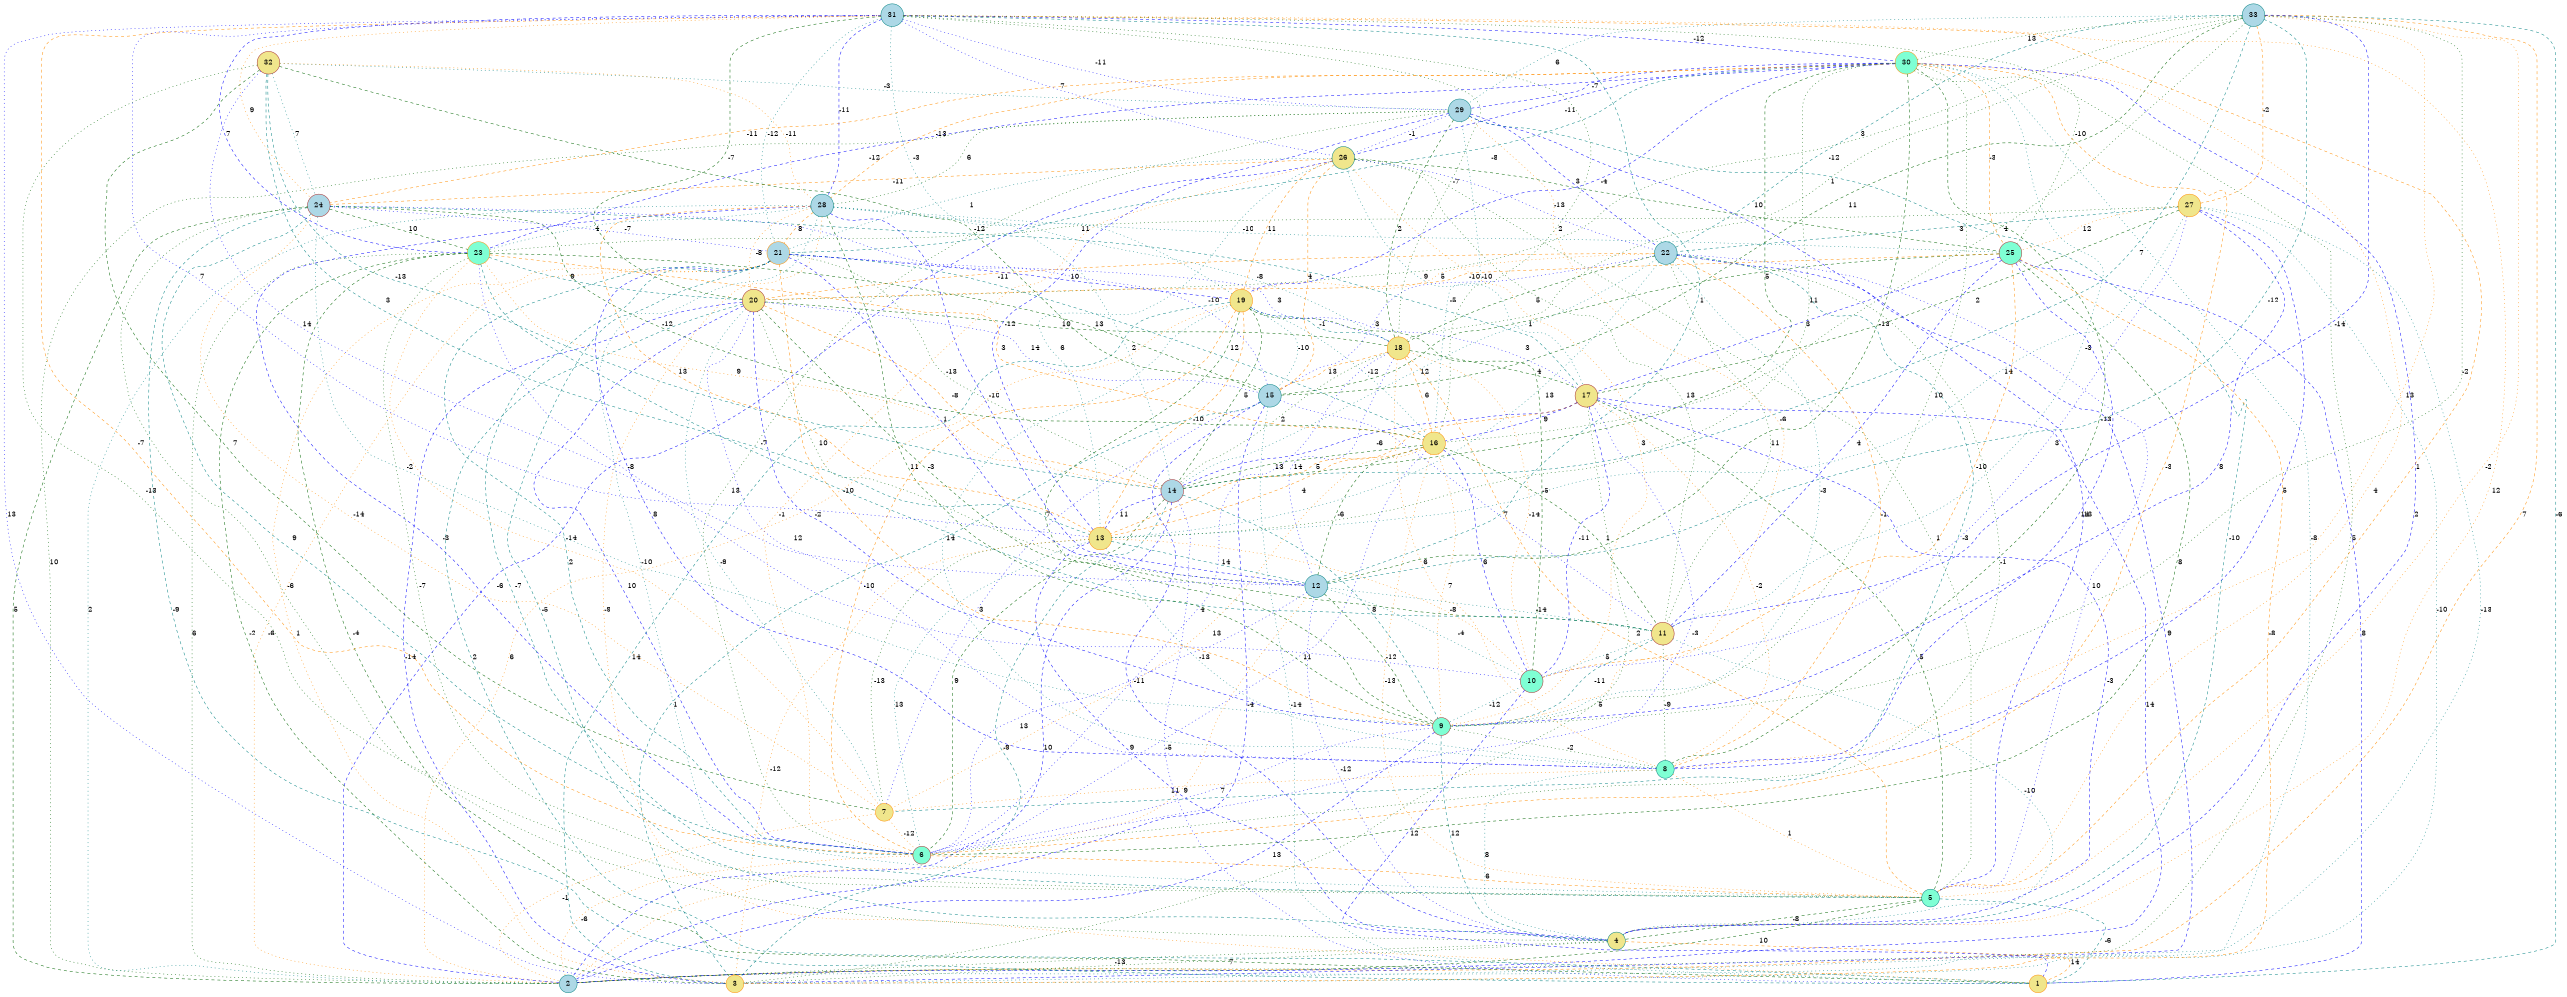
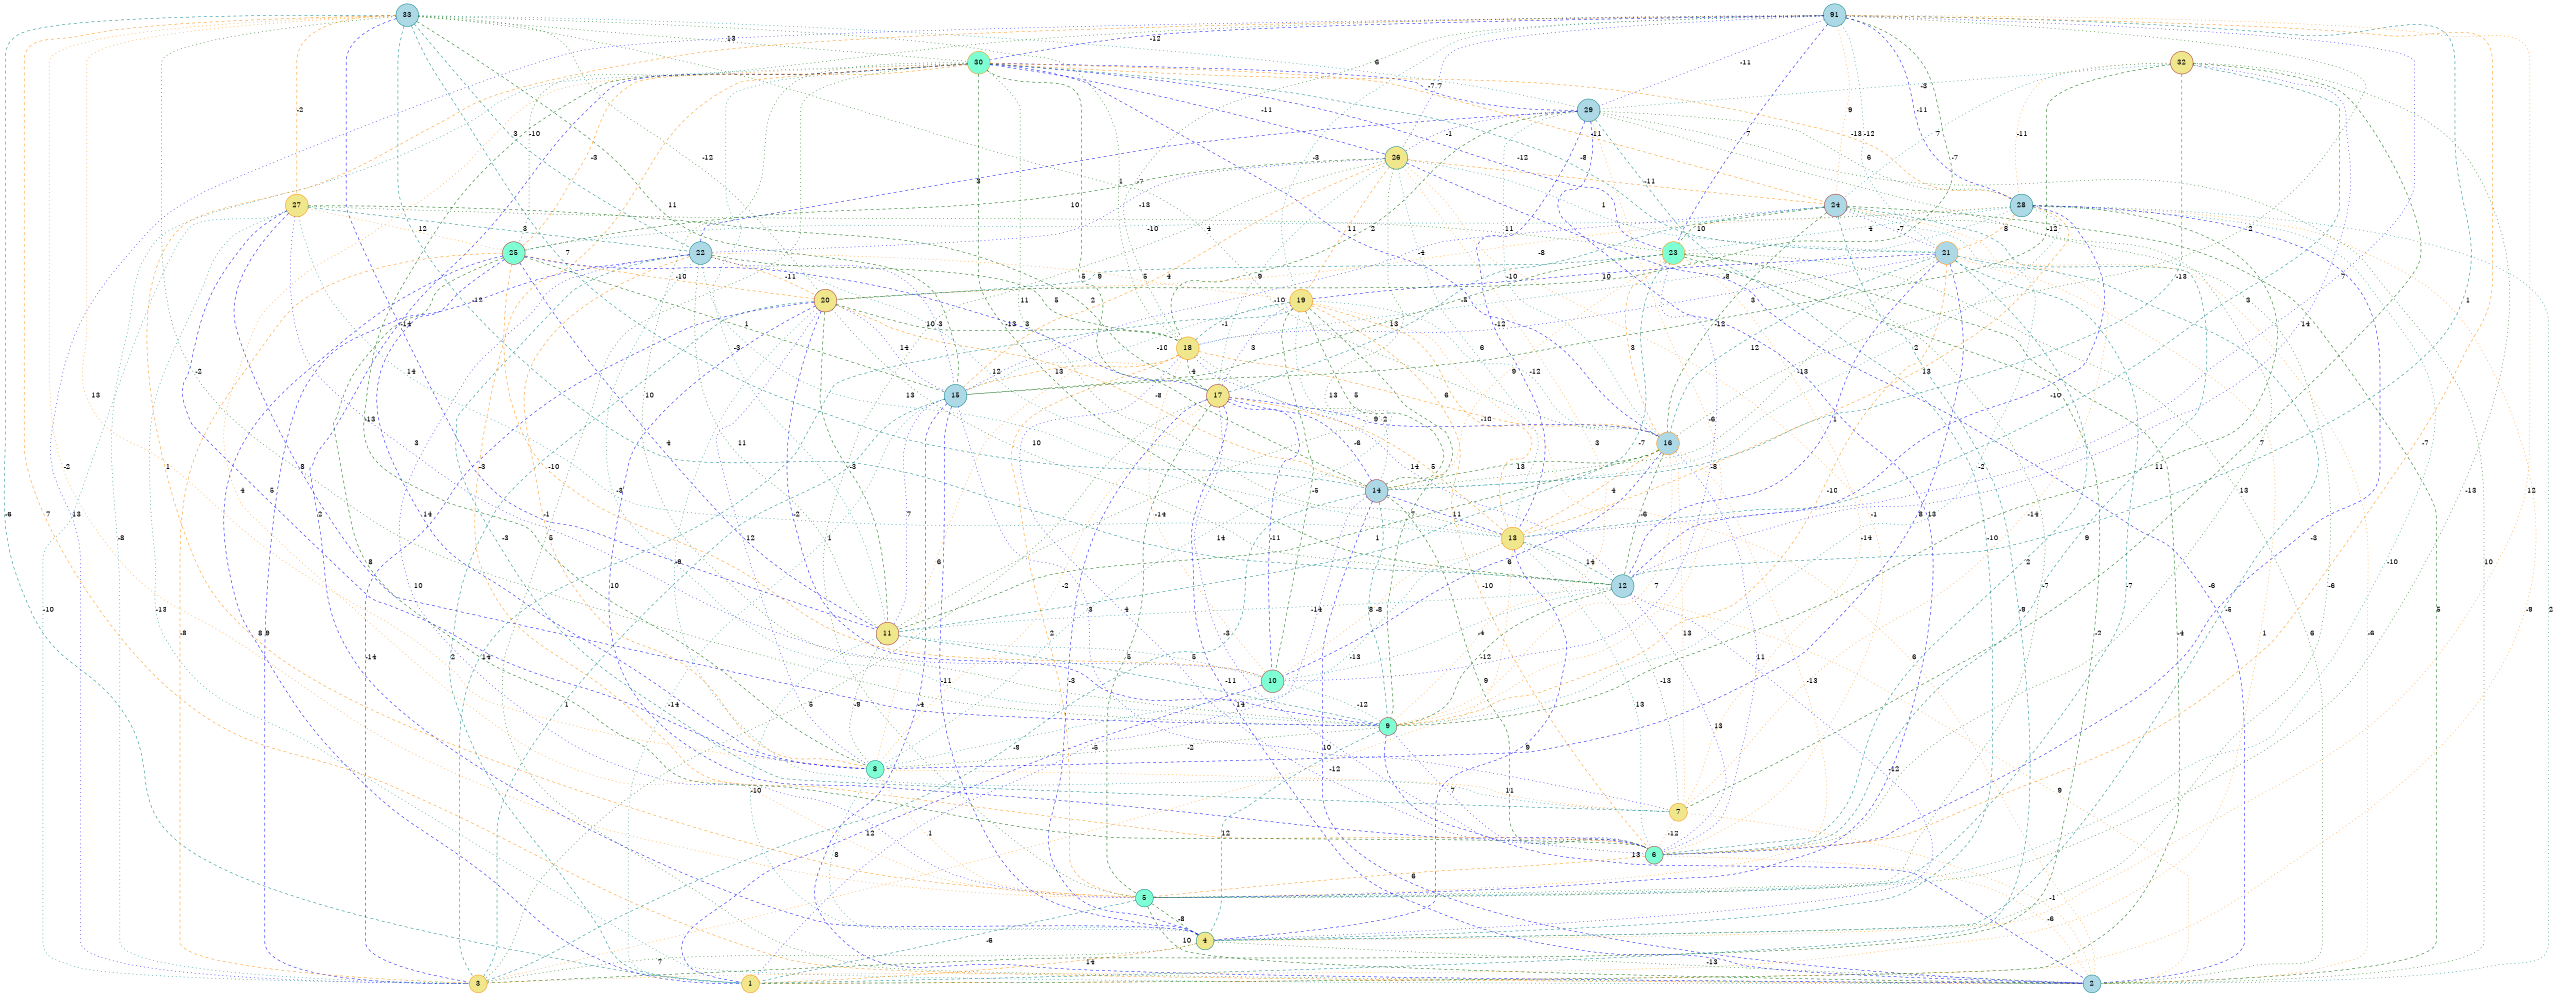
(892, 15) -> (1835, 15)
(1594, 181) -> (1337, 230)
(1434, 443) -> (1668, 443)
(1732, 782) -> none
